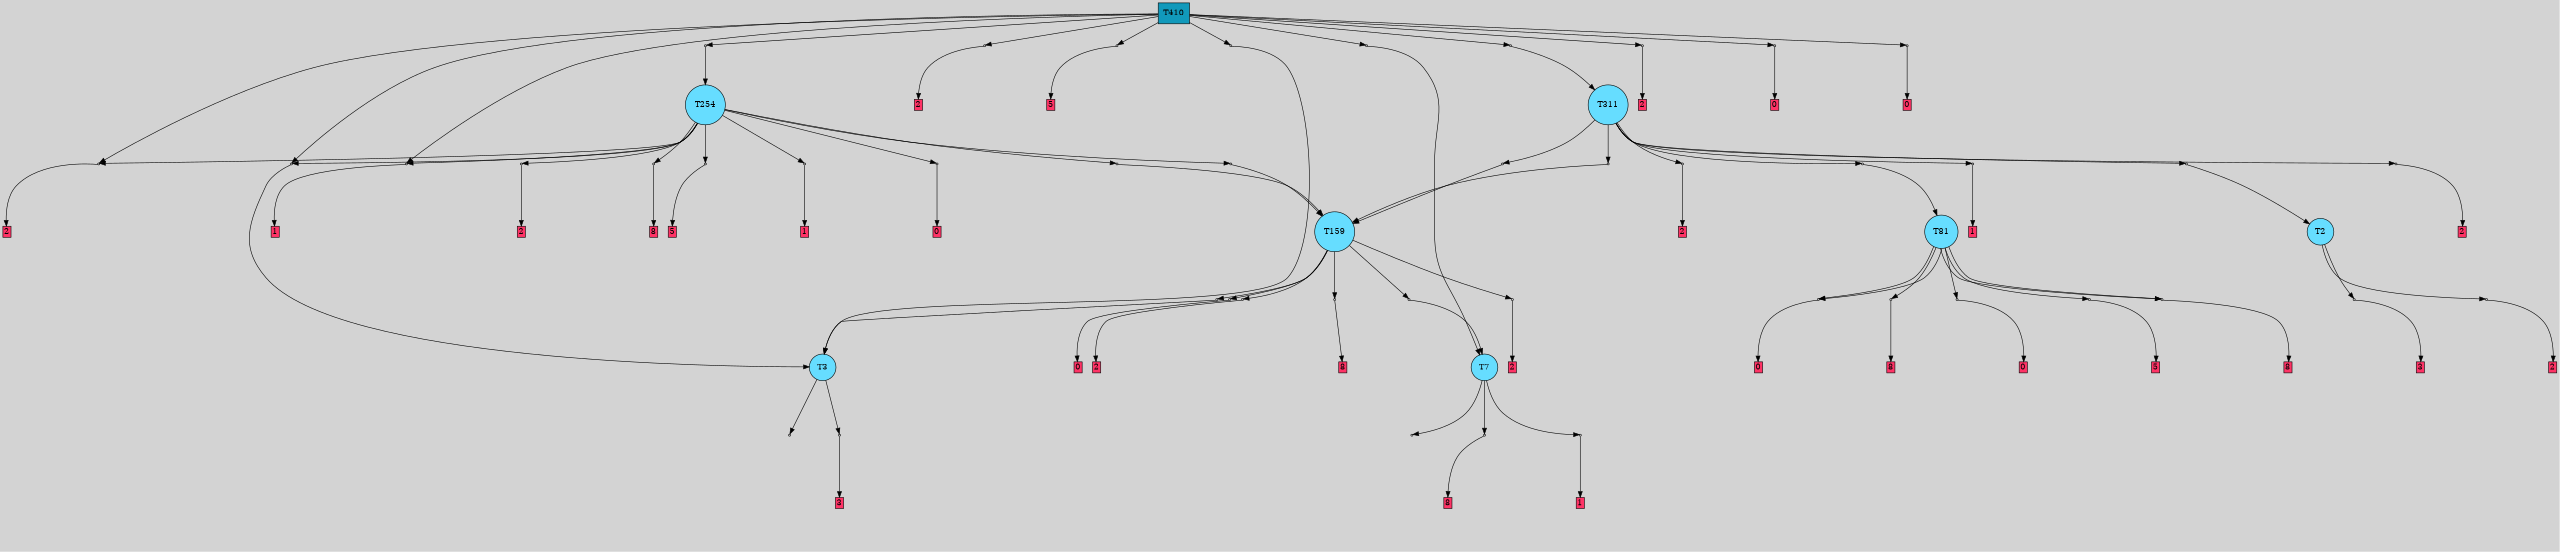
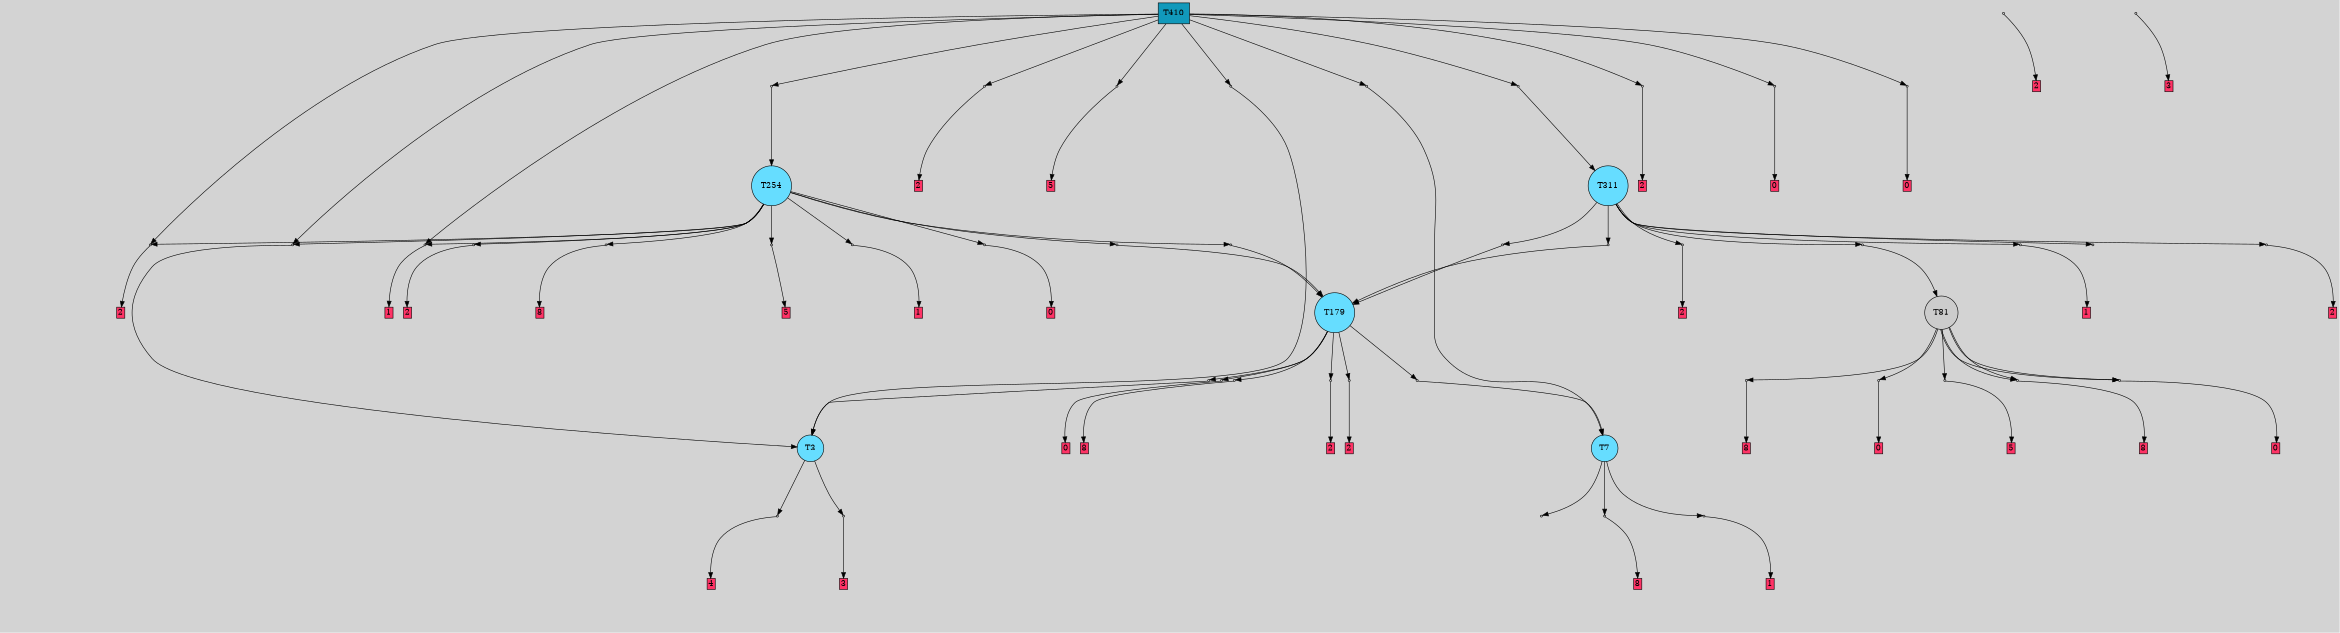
(1335, 232) -> (1335, 313)
(1941, 232) -> (1941, 313)
(2320, 232) -> none
none -> (711, 584)
